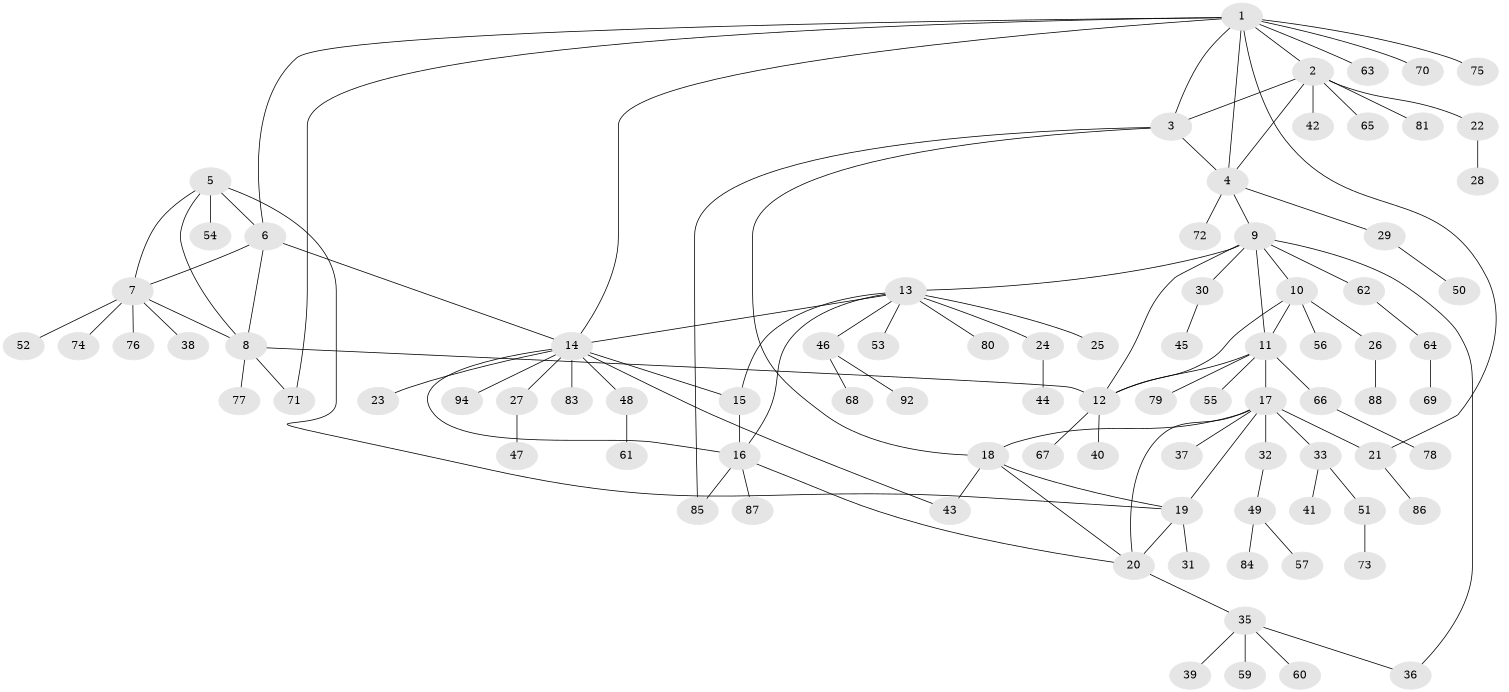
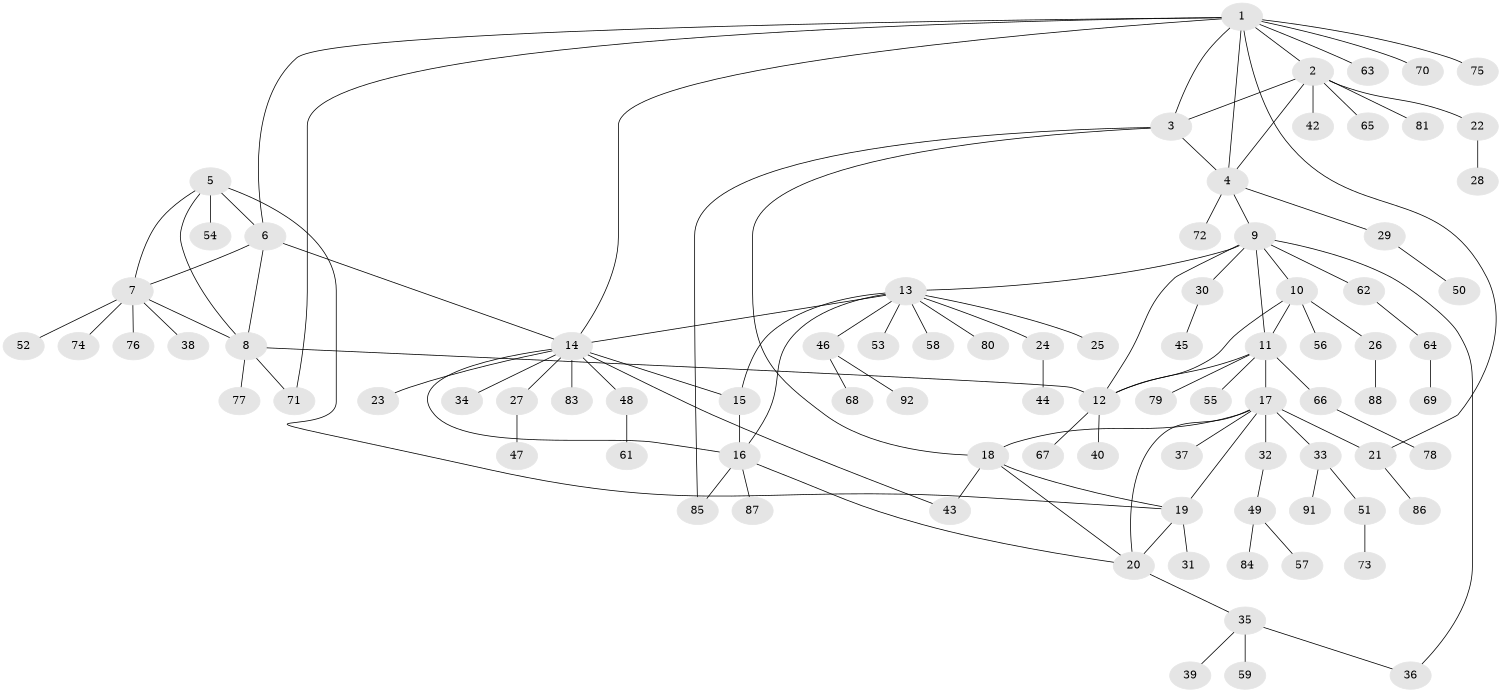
none -> (933, 346)
(462, 401) -> (462, 401)
(1310, 511) -> (1310, 511)
(1300, 676) -> none
